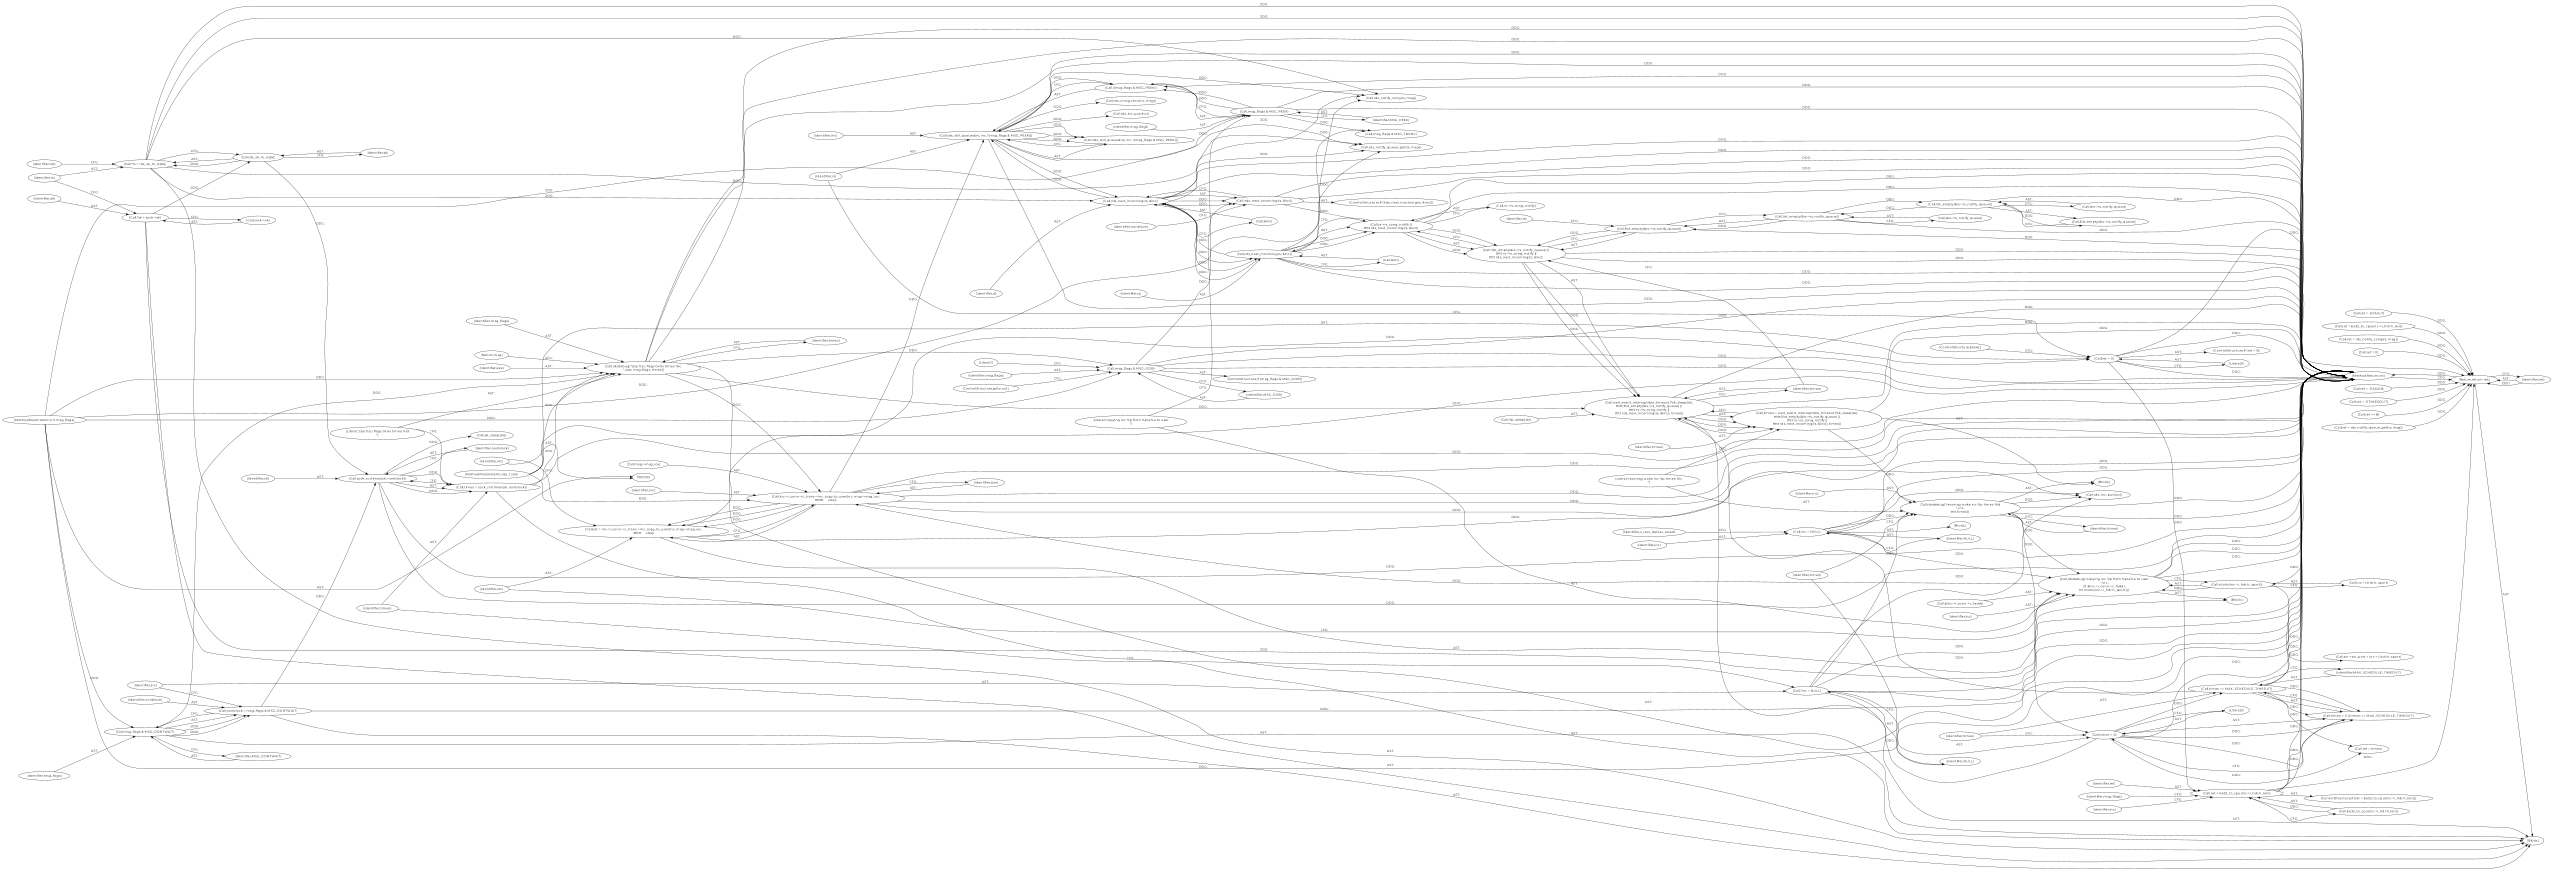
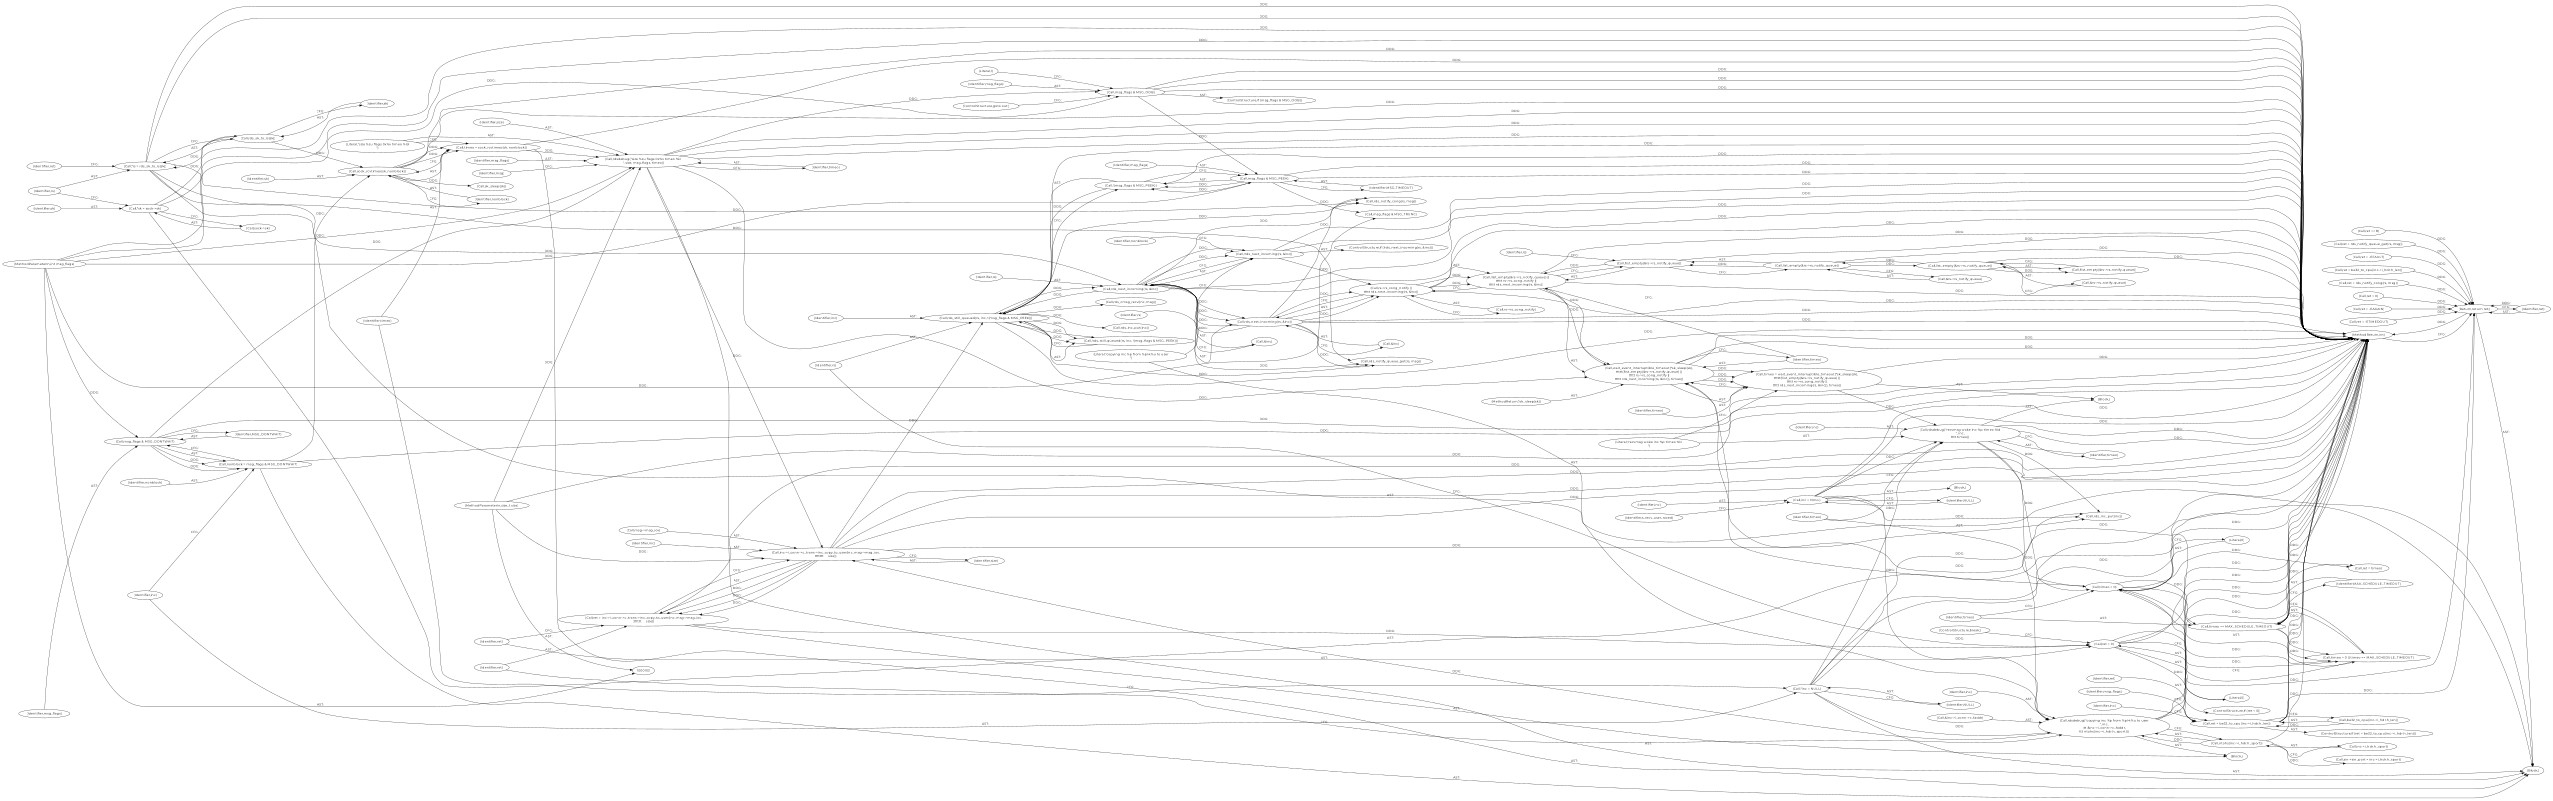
(1391, 120) -> (1391, 188)
(492, 355) -> (492, 173)
(1264, 395) -> none
(1516, 420) -> (1516, 402)
(1649, 532) -> (1649, 518)
(1264, 732) -> (1264, 419)
